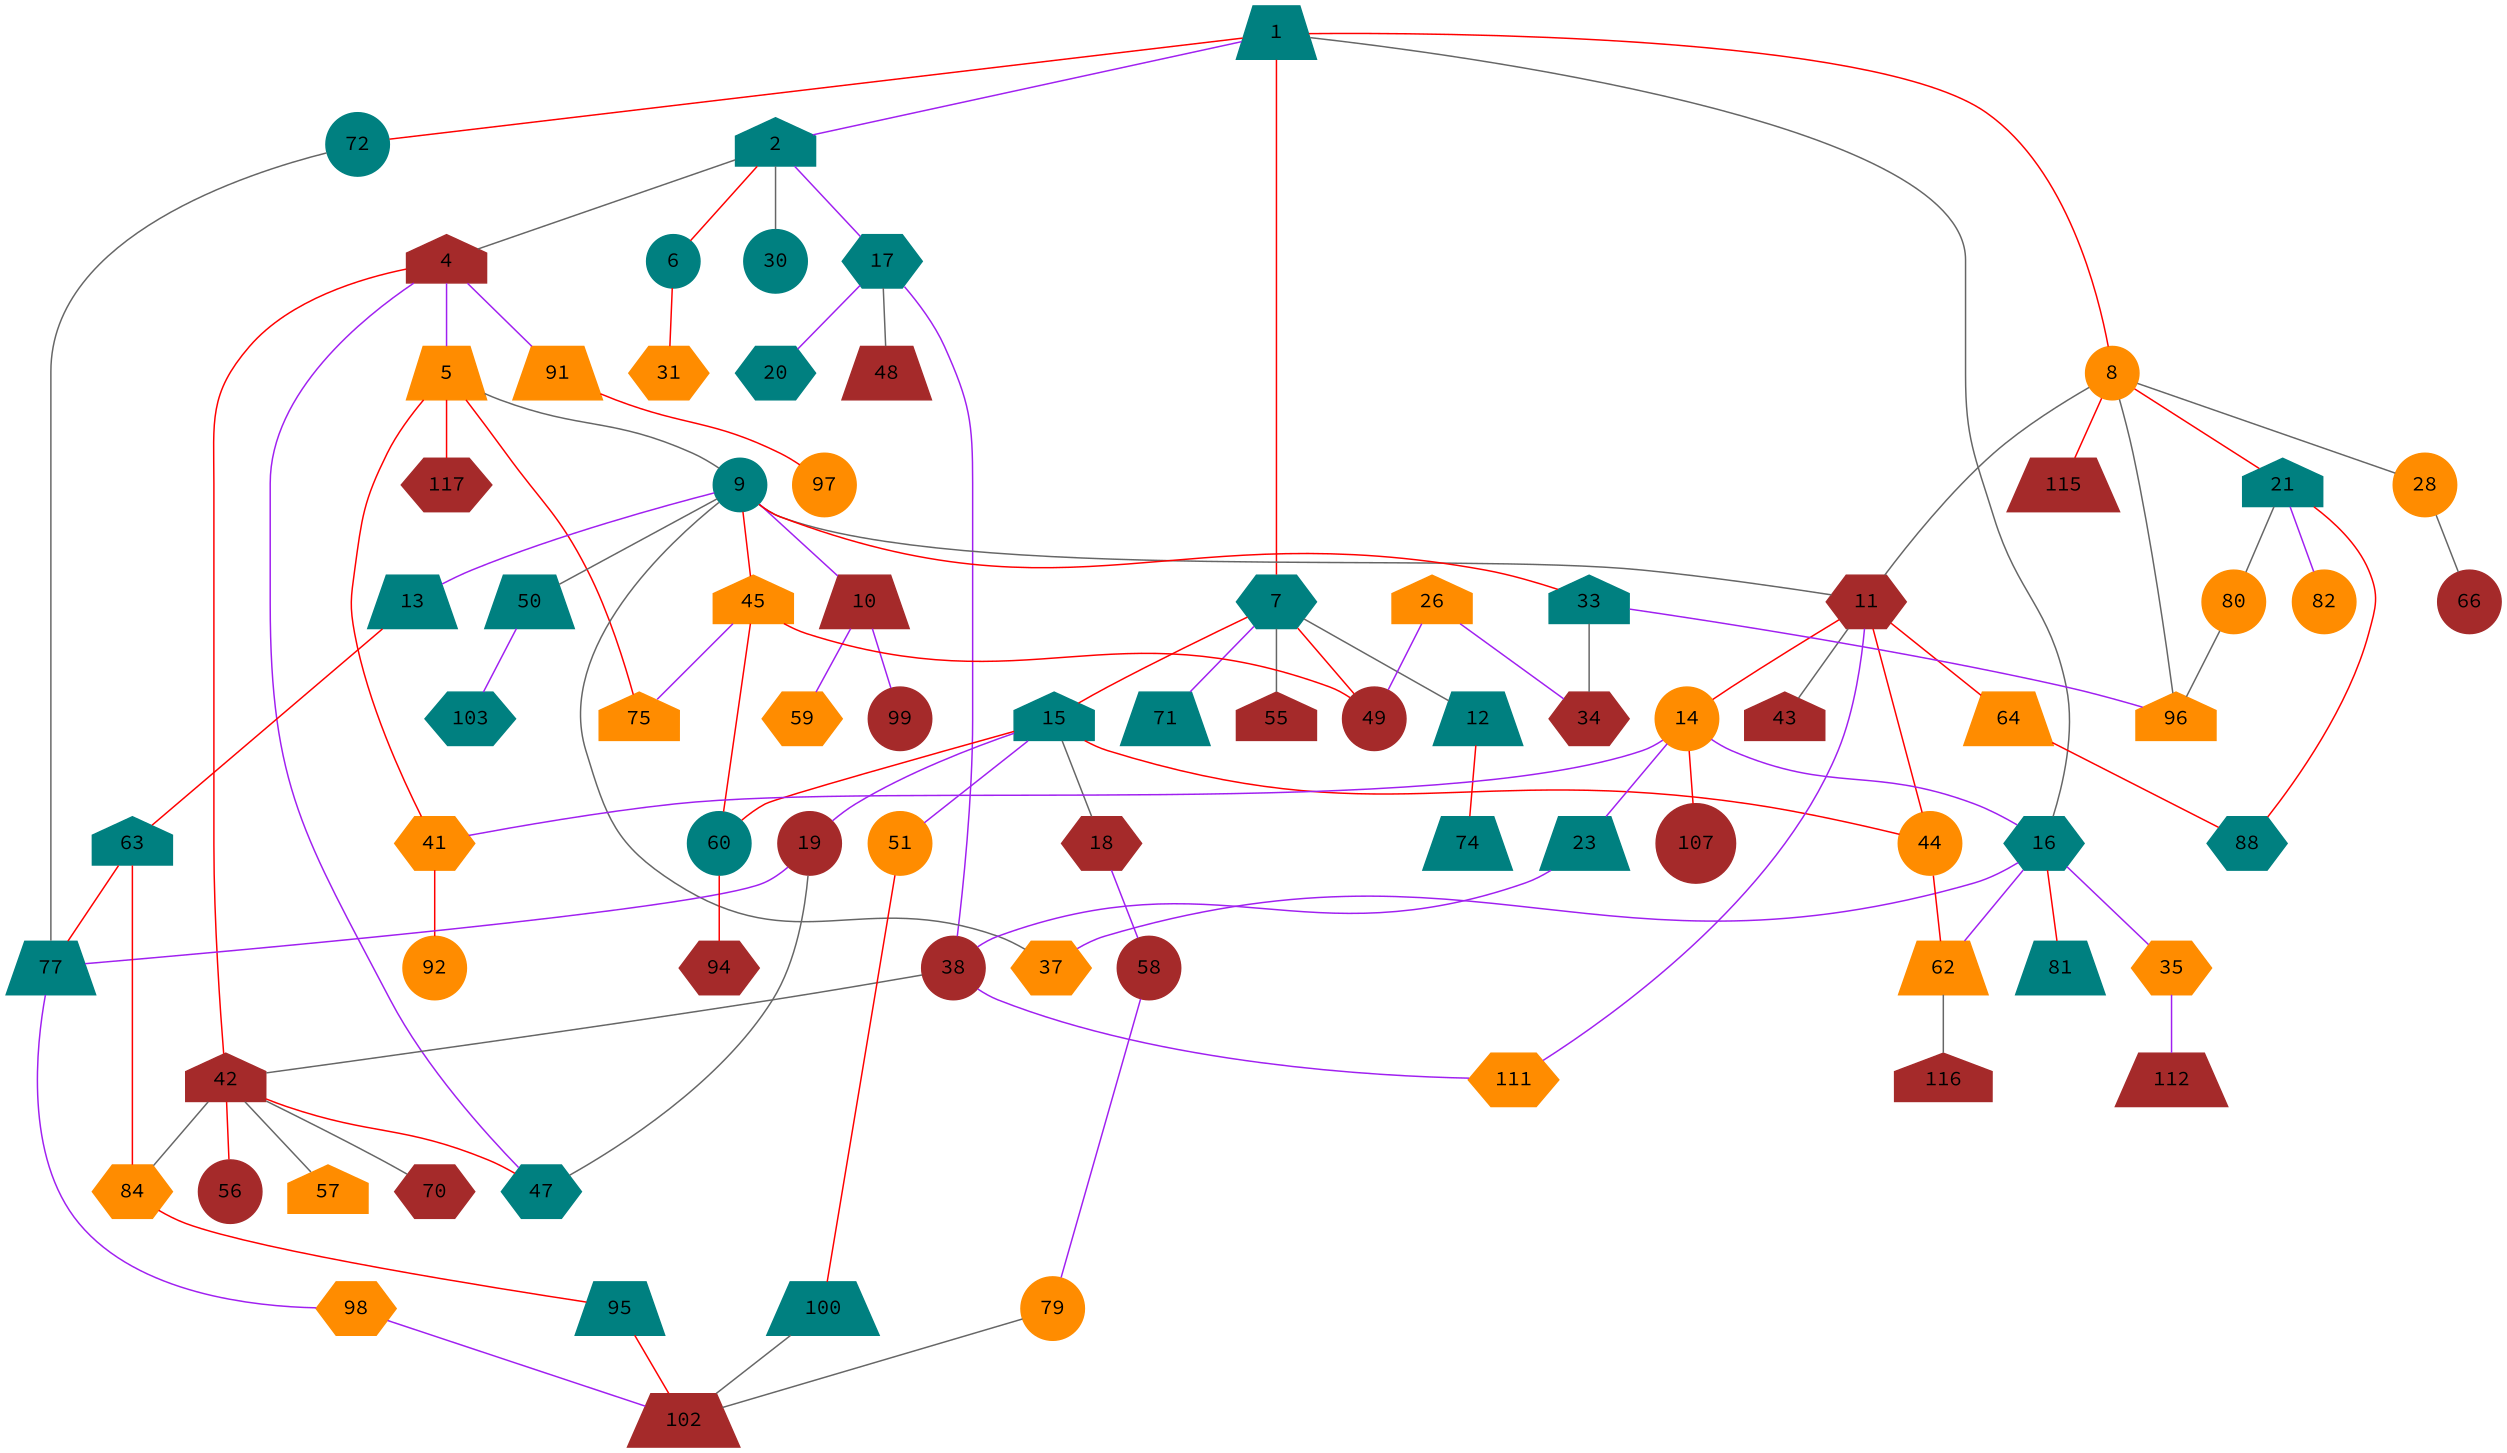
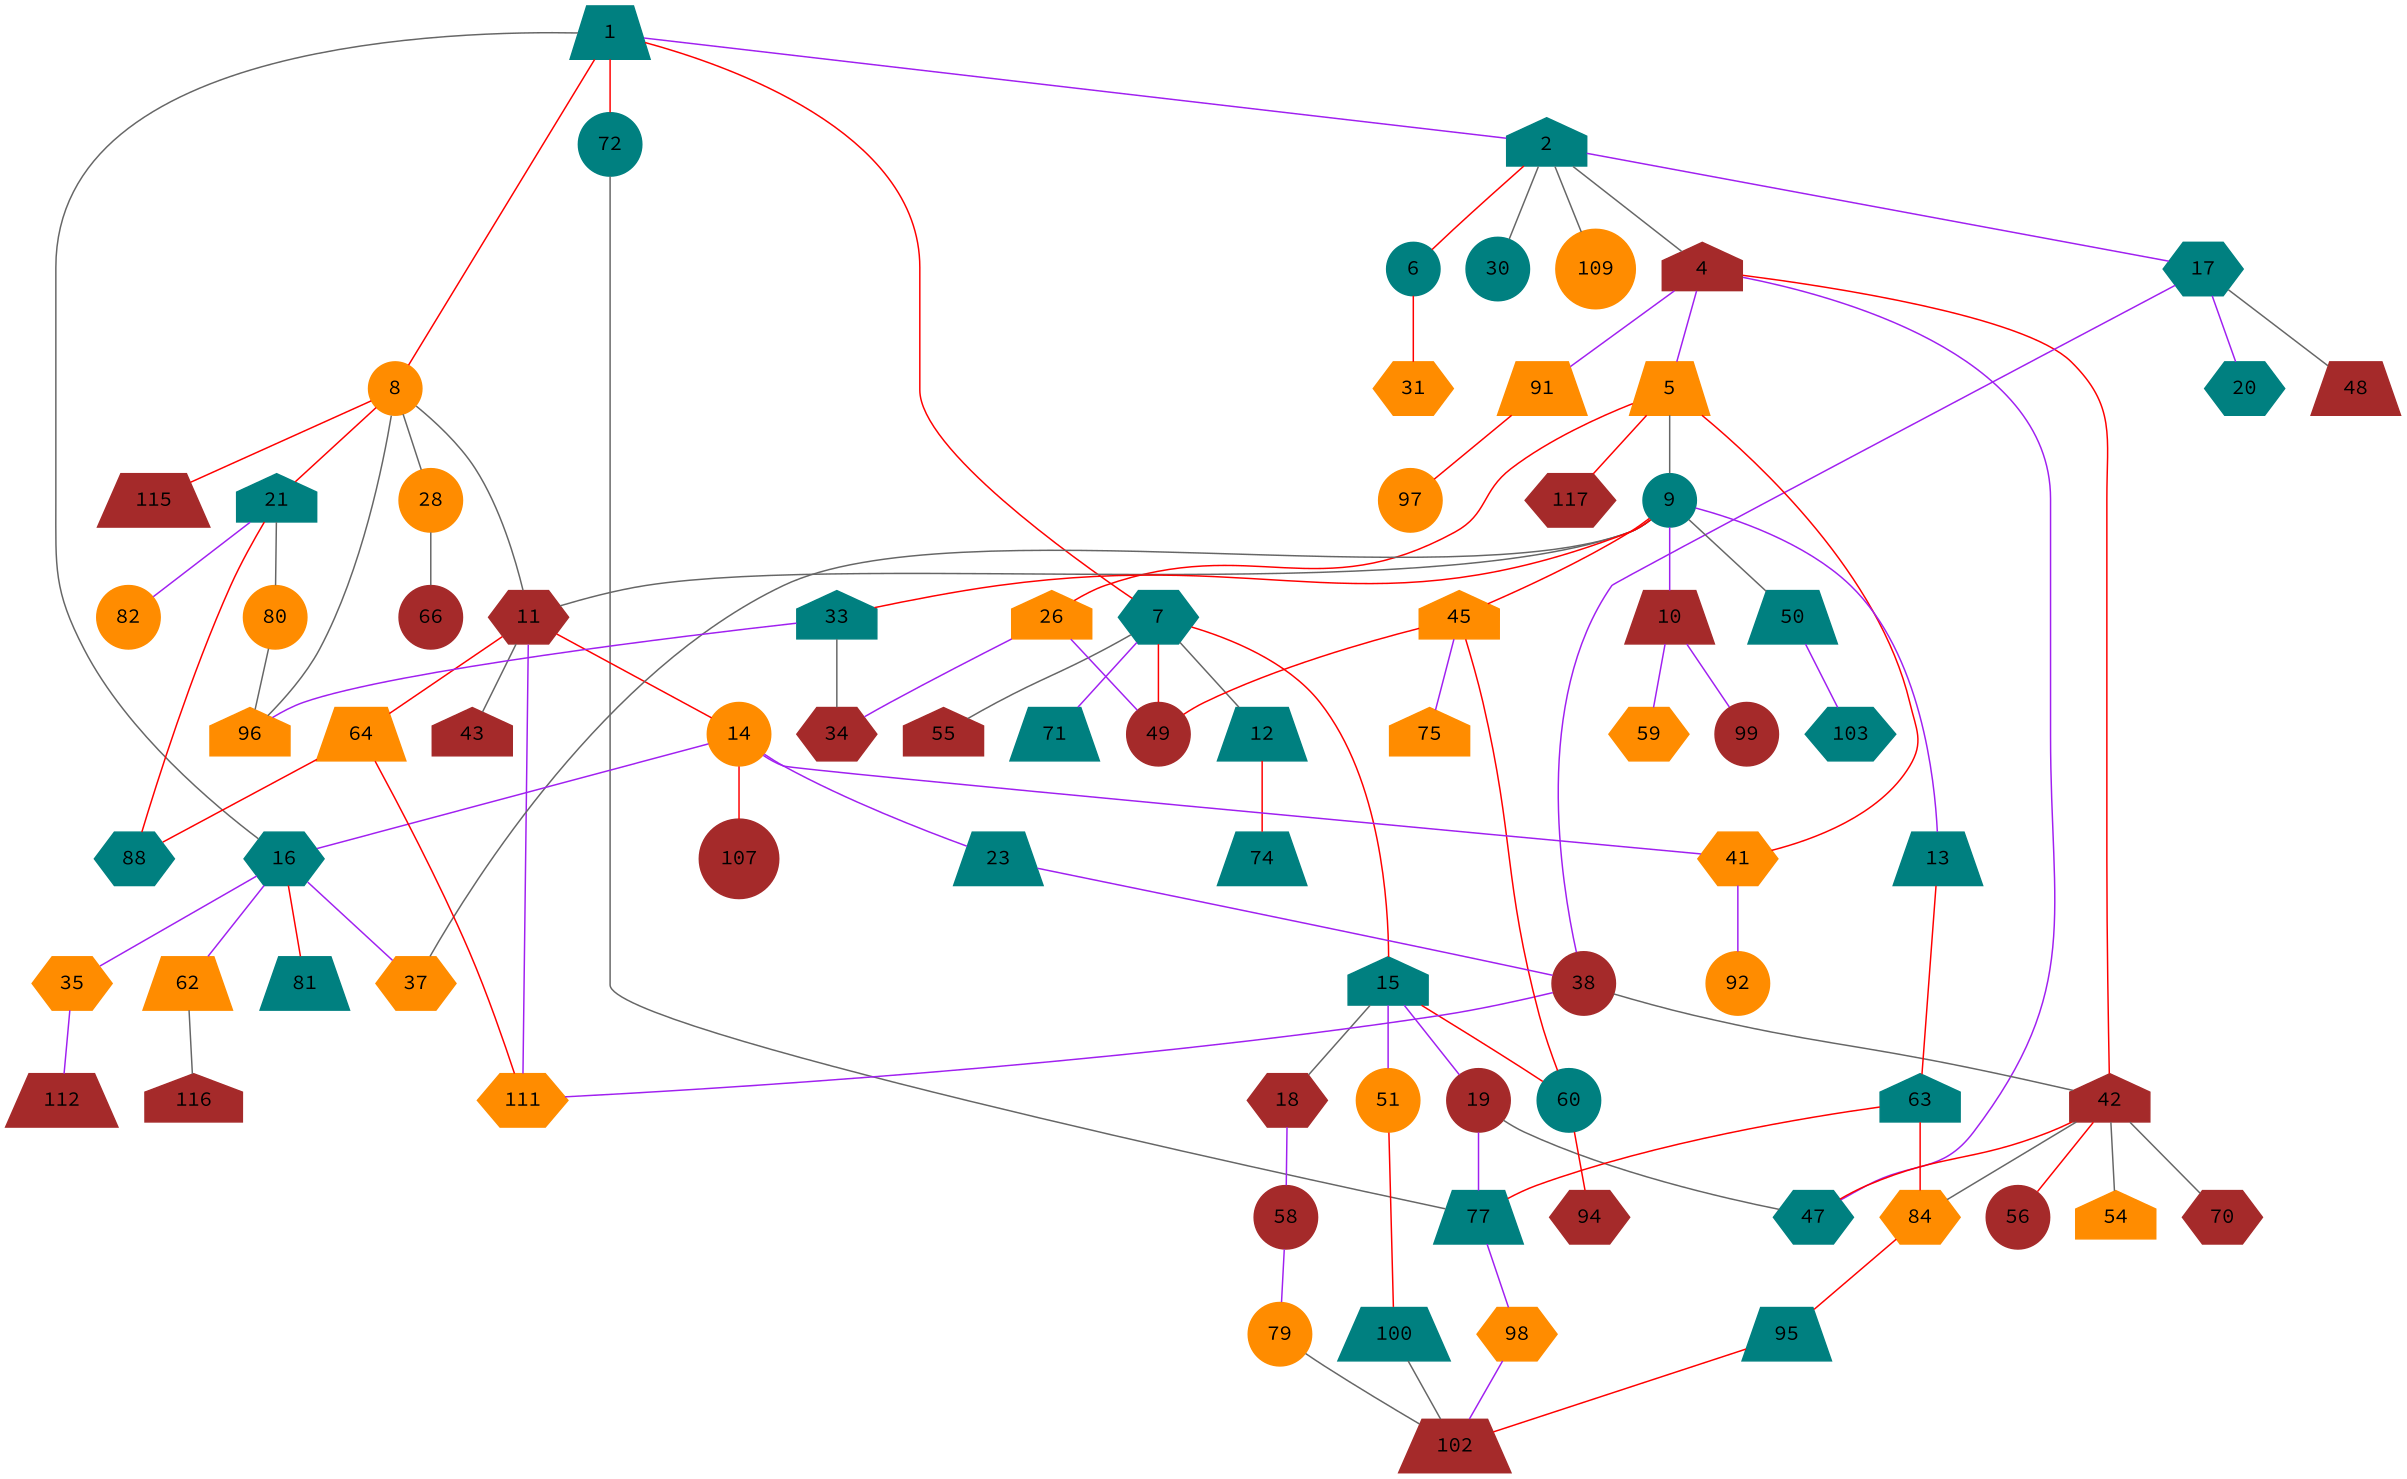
none -> (1596, 269)
(573, 544) -> (1420, 548)
(1930, 843) -> none
(435, 903) -> (1738, 919)
none -> (449, 906)
(328, 1192) -> (2116, 1217)
